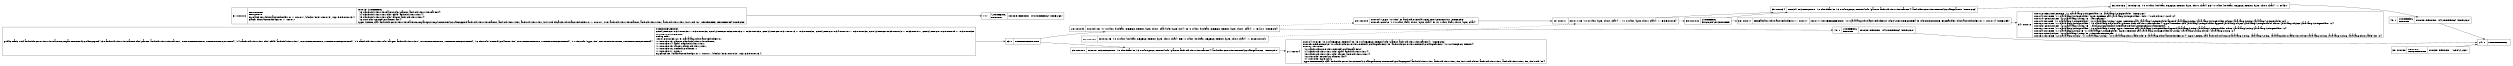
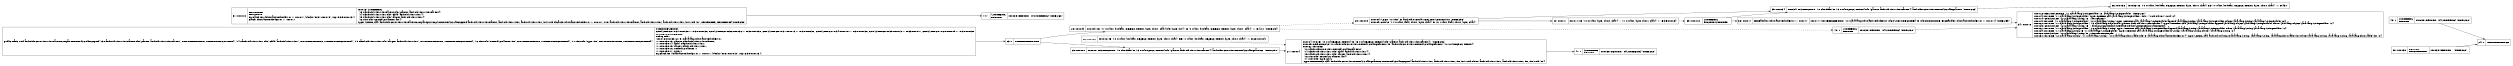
(2353, 8) -> none
(1713, 15) -> (1624, 14)
(1716, 22) -> (1716, 22)
(1556, 30) -> (1556, 30)
(1421, 31) -> (1258, 43)
(2498, 42) -> (2498, 42)
(2195, 43) -> (1965, 29)
(1314, 47) -> (1314, 47)
(2448, 50) -> (2449, 50)
none -> (1615, 52)
